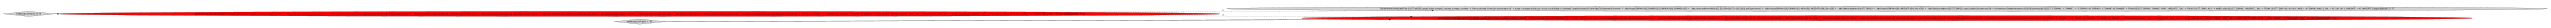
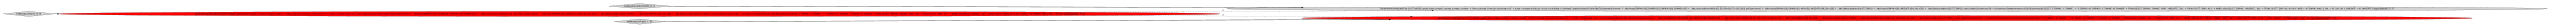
none -> (640, 6)
